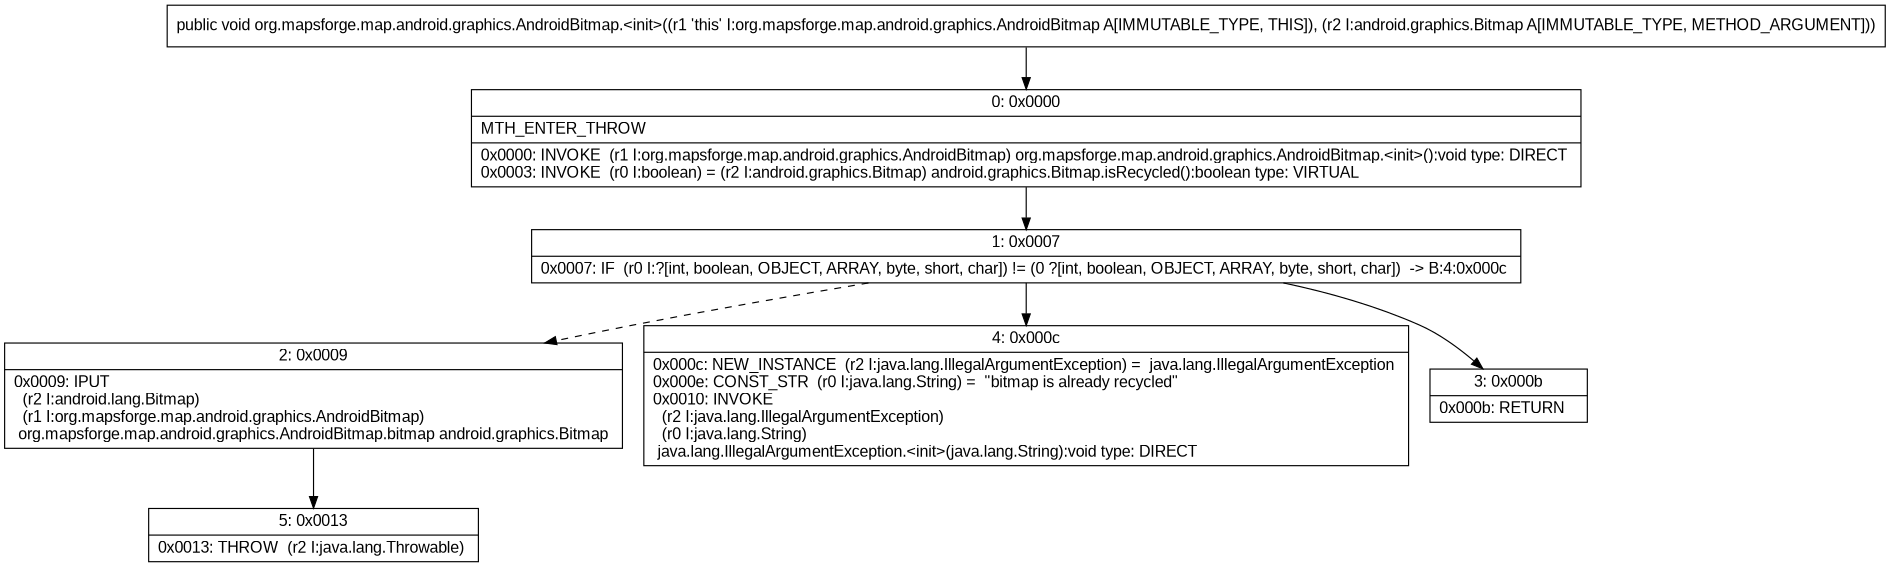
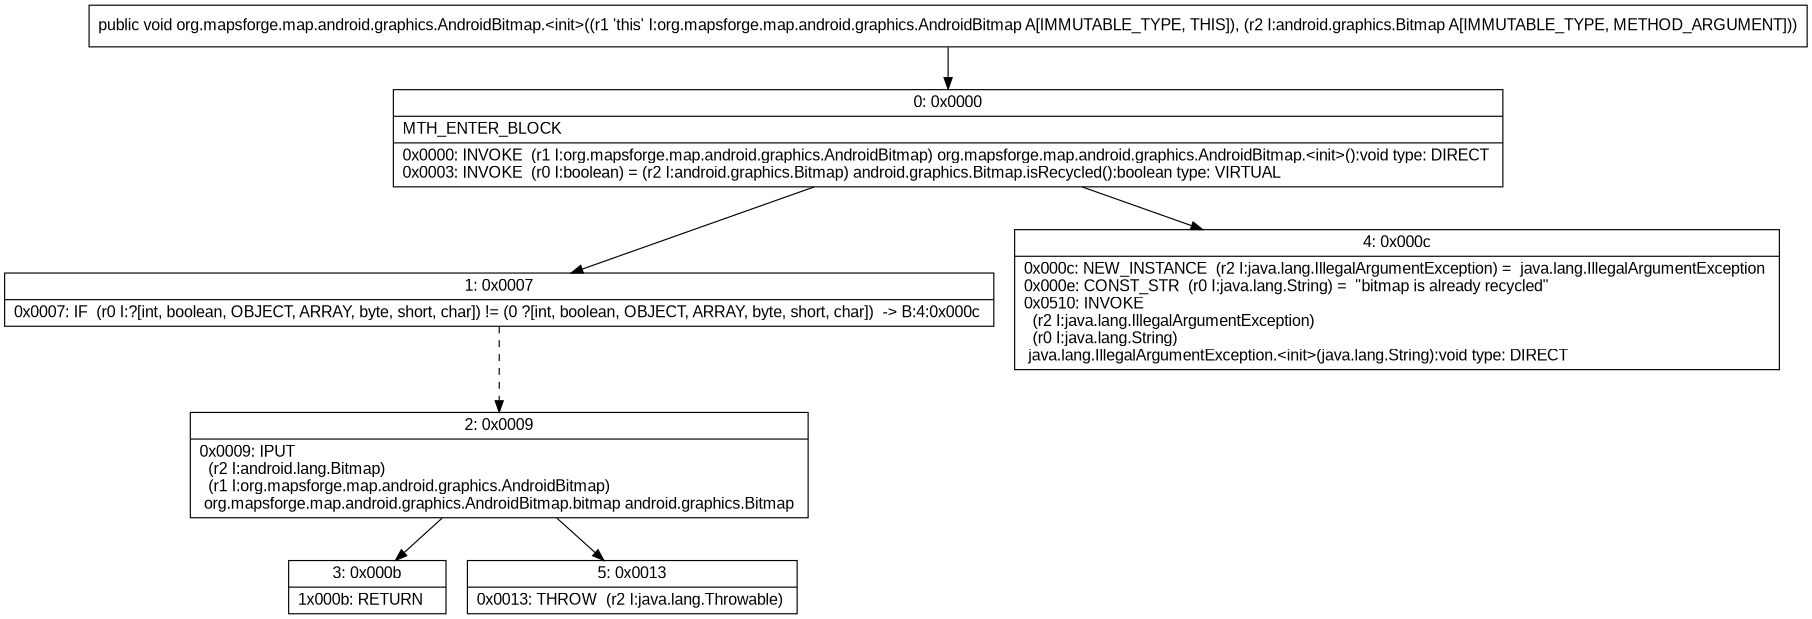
(564, 129) -> (482, 129)
(1026, 298) -> (1137, 206)
(1383, 311) -> (423, 535)
(718, 400) -> (1089, 304)
(1509, 408) -> (367, 600)
